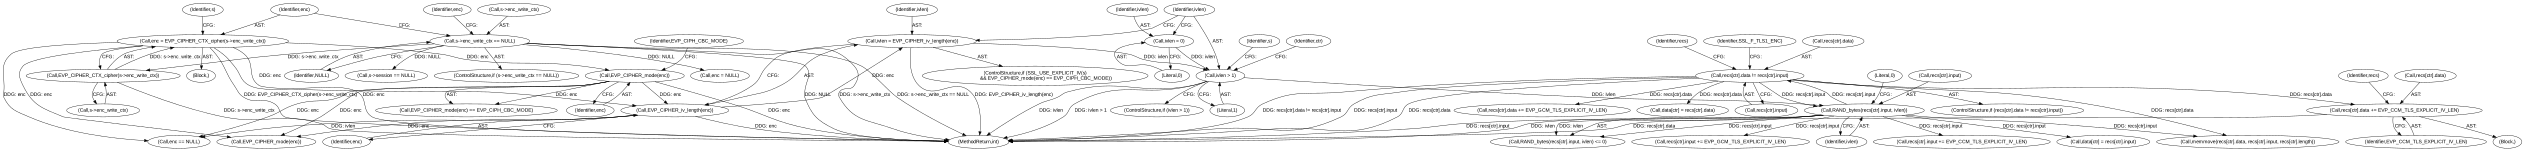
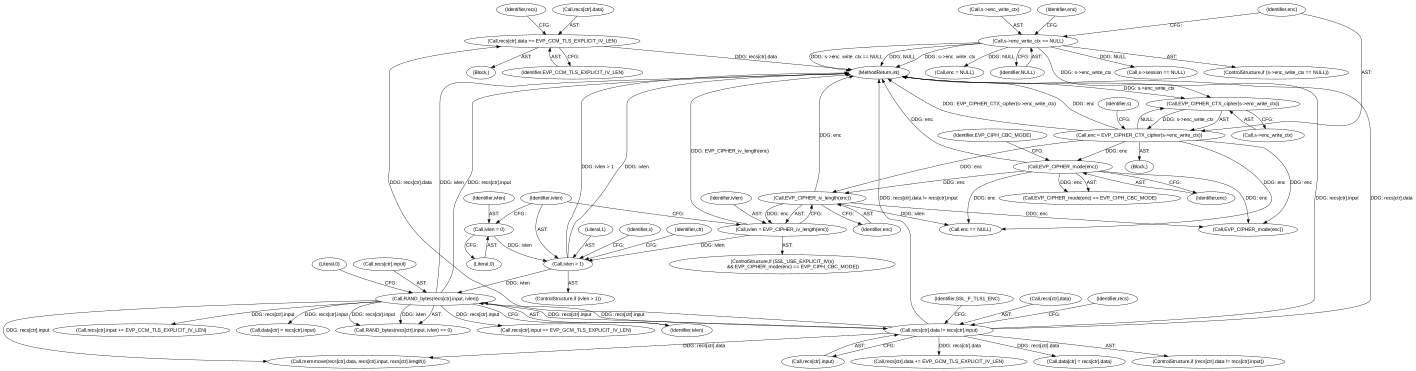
(109, 57) -> (1148, 120)
(1198, 94) -> none
(1190, 95) -> (574, 283)
(527, 136) -> (1070, 86)
